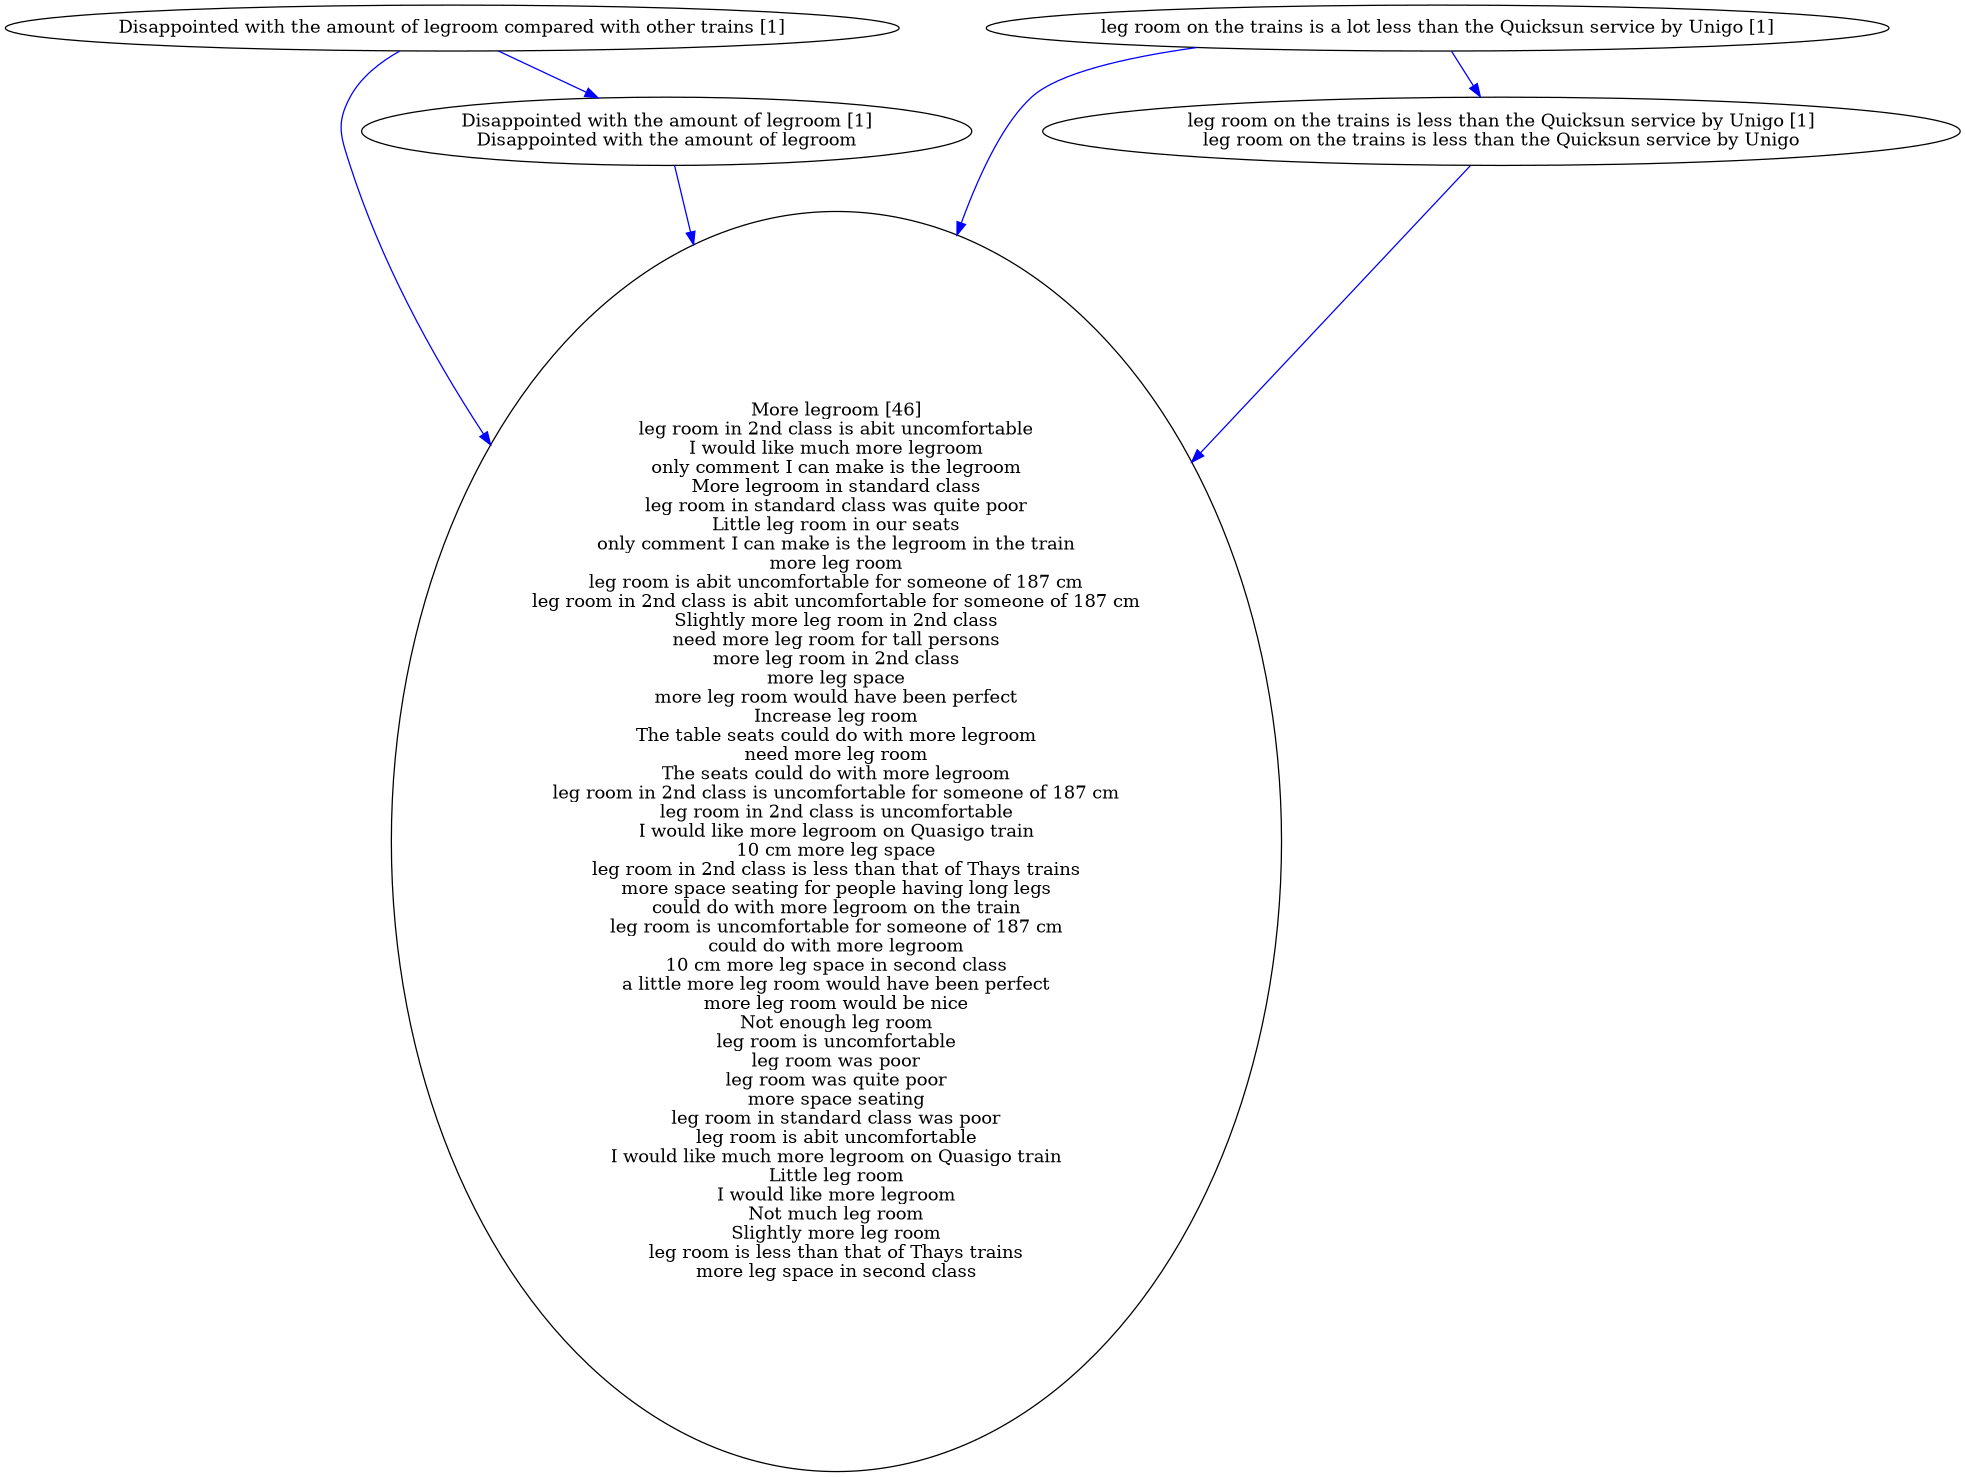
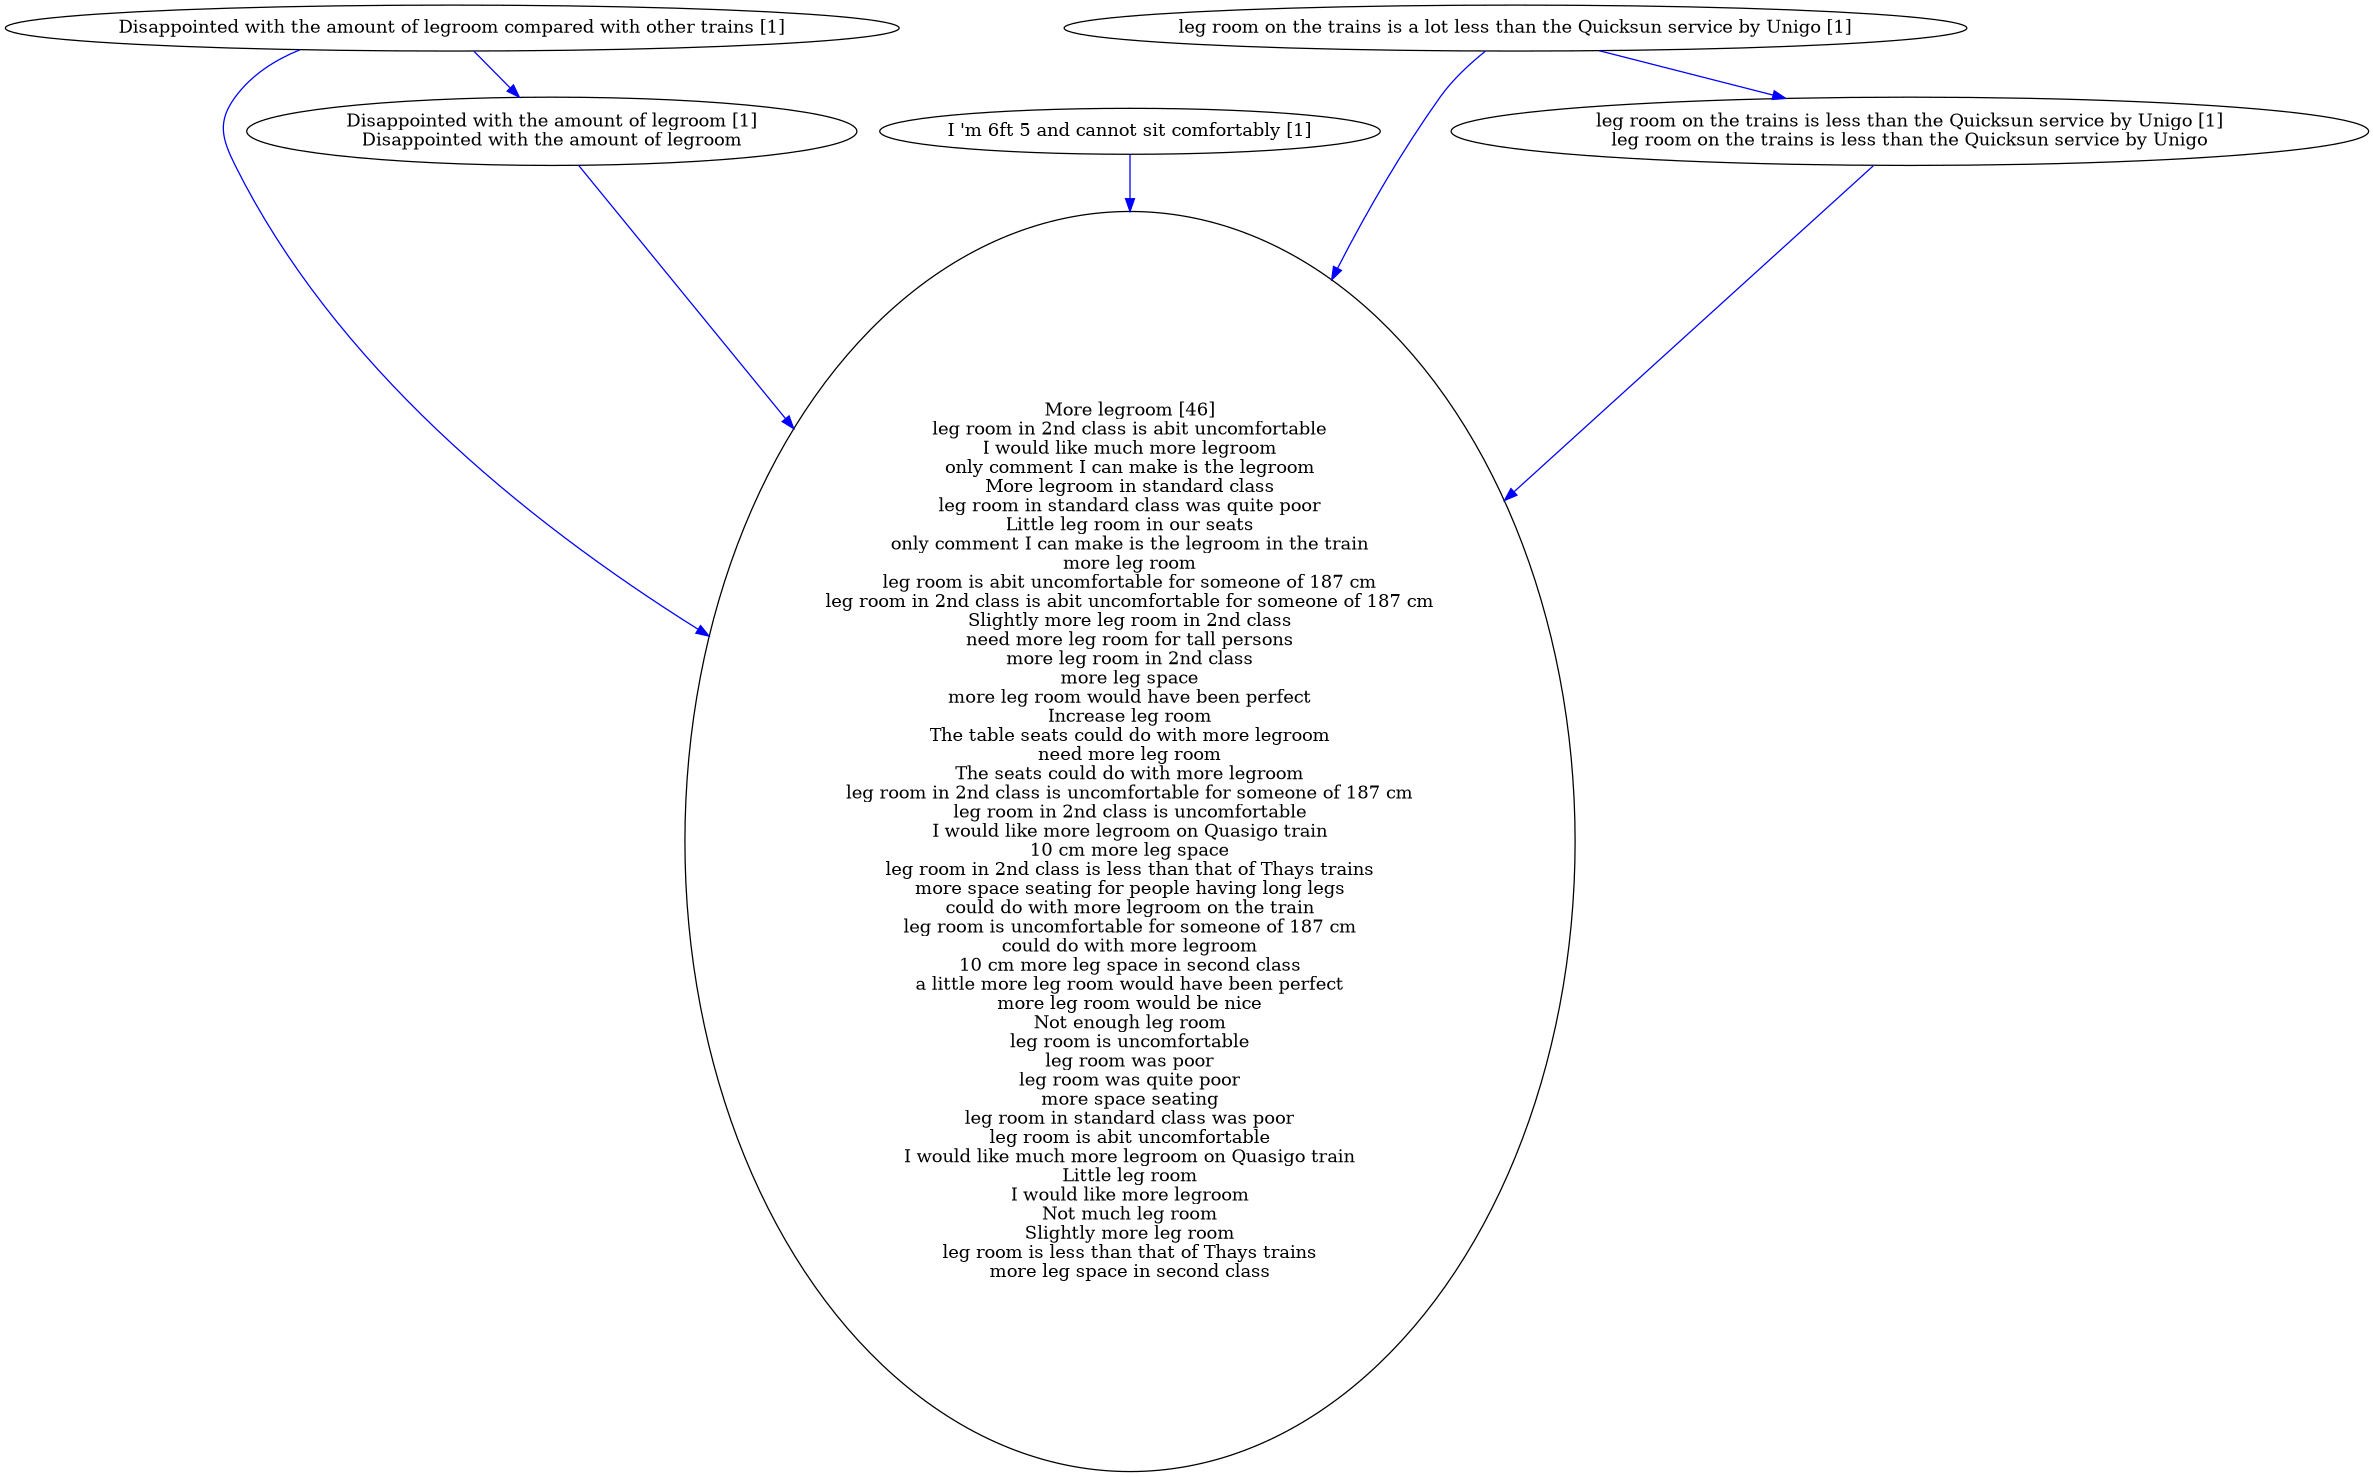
none -> (1130, 131)
